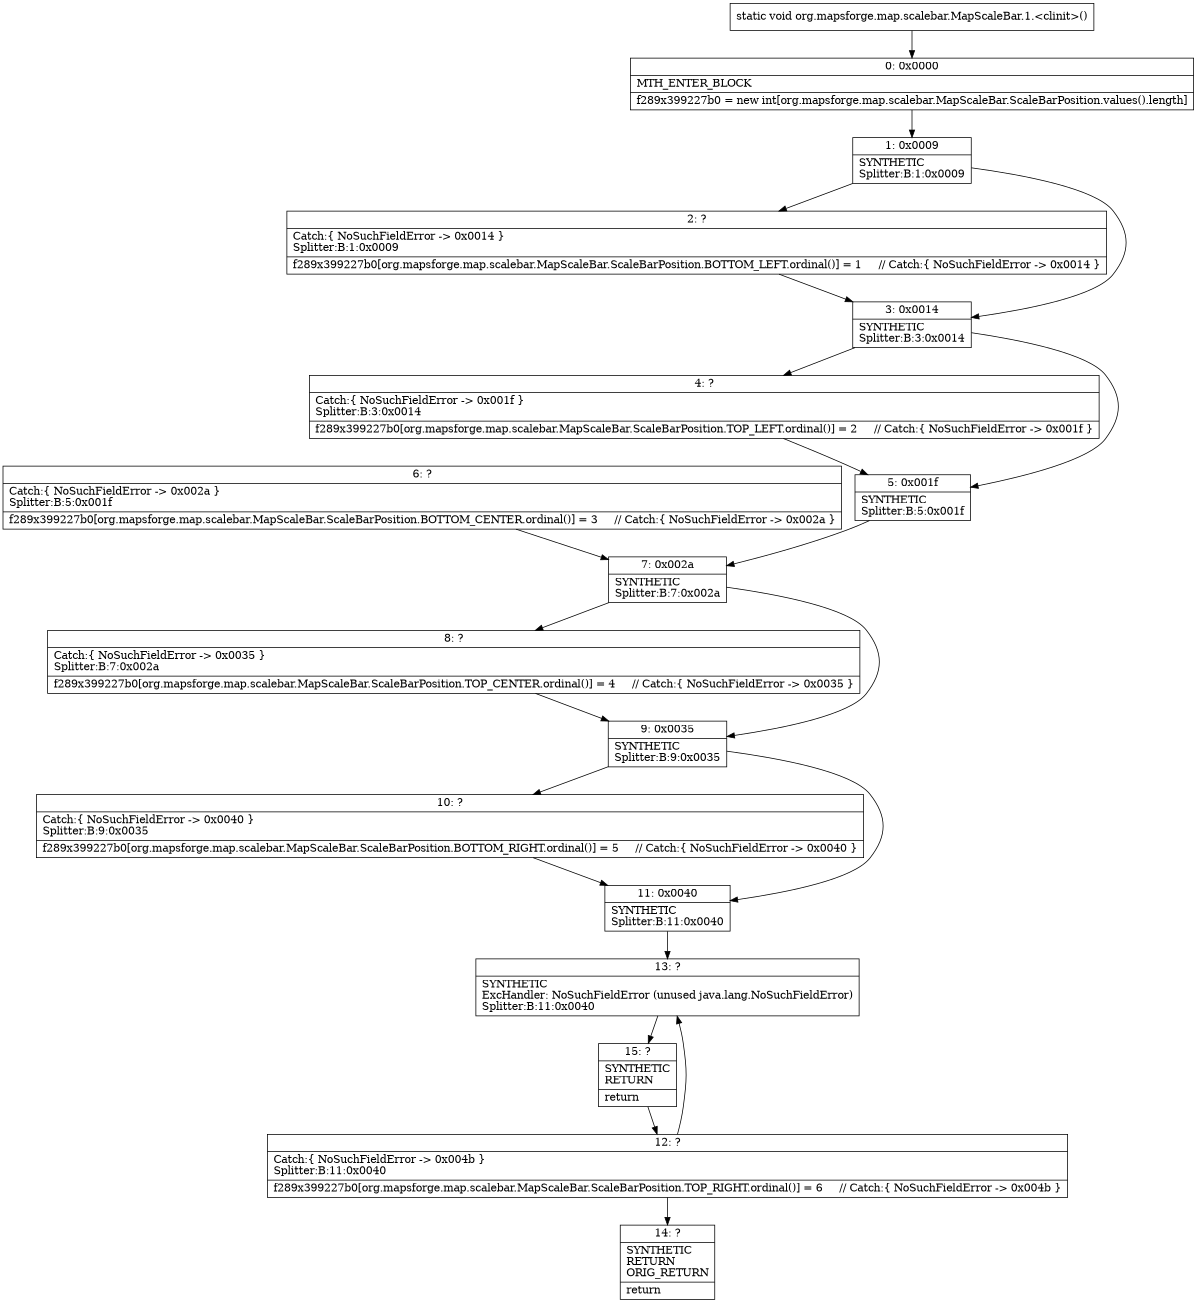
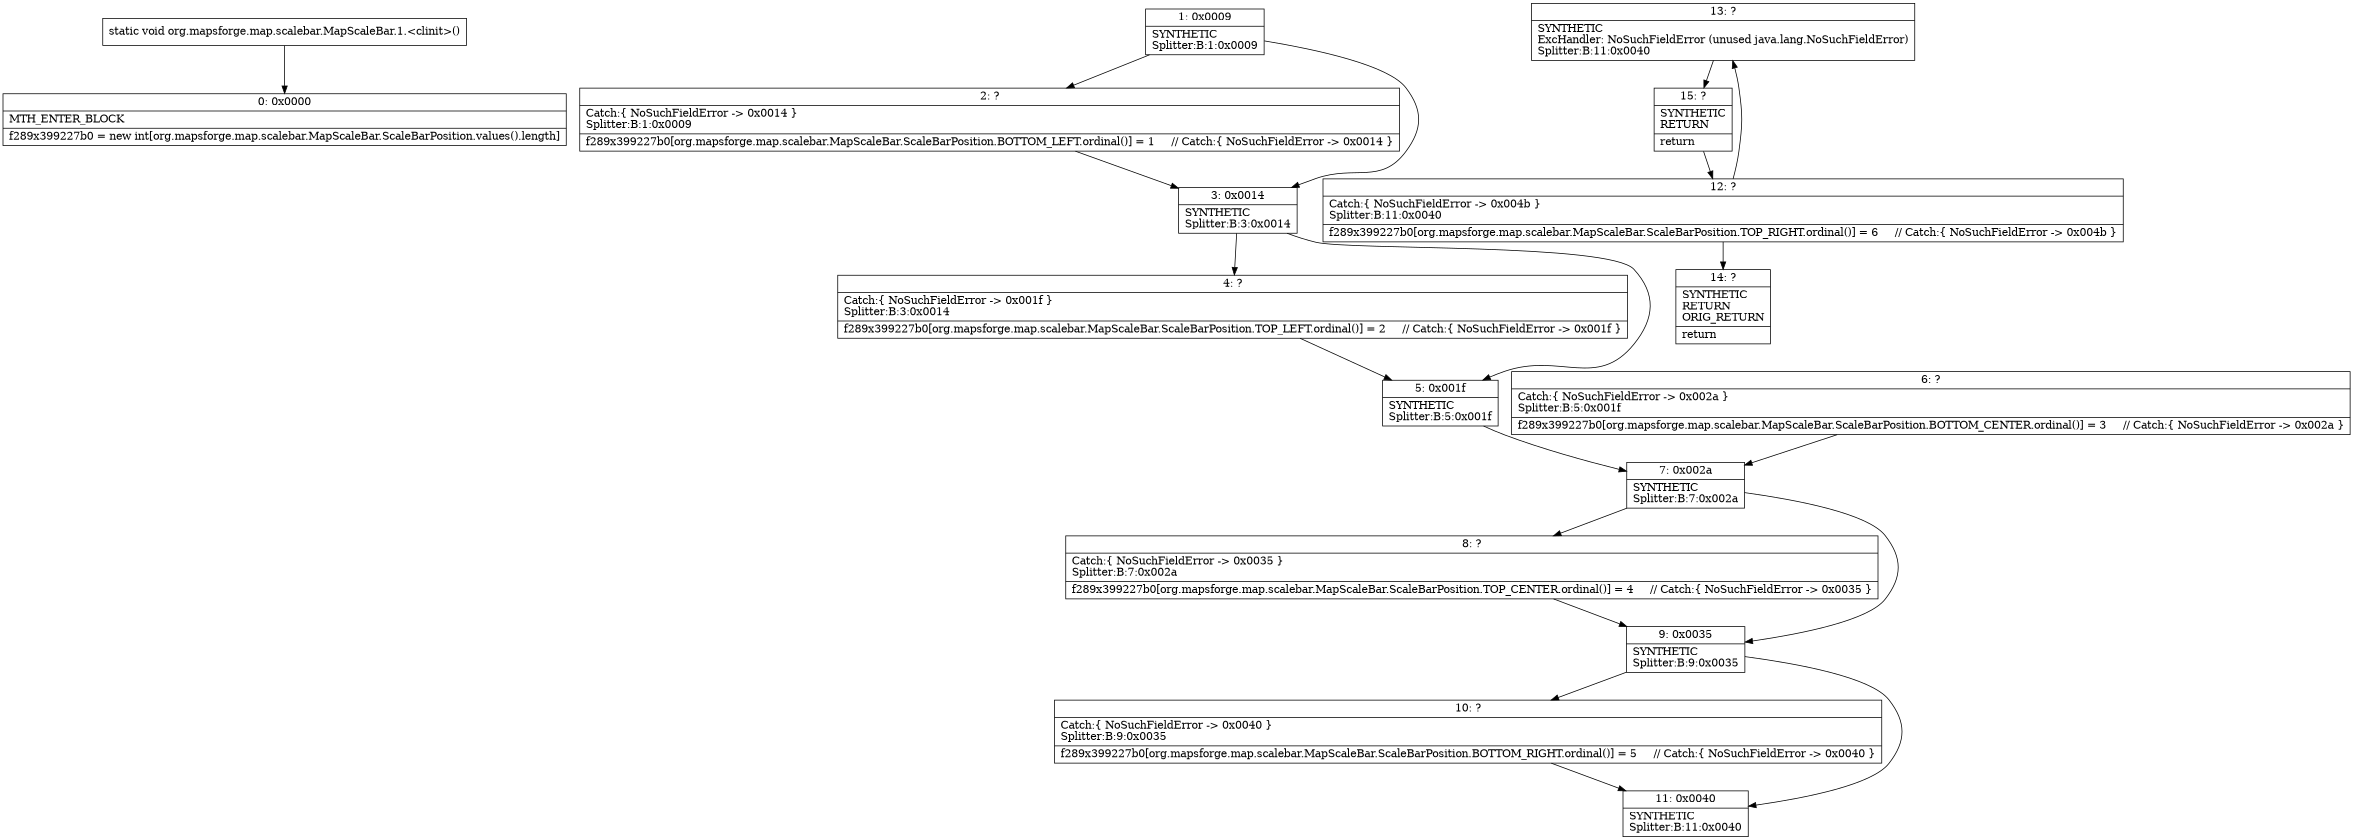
(912, 120) -> none
(668, 941) -> none
